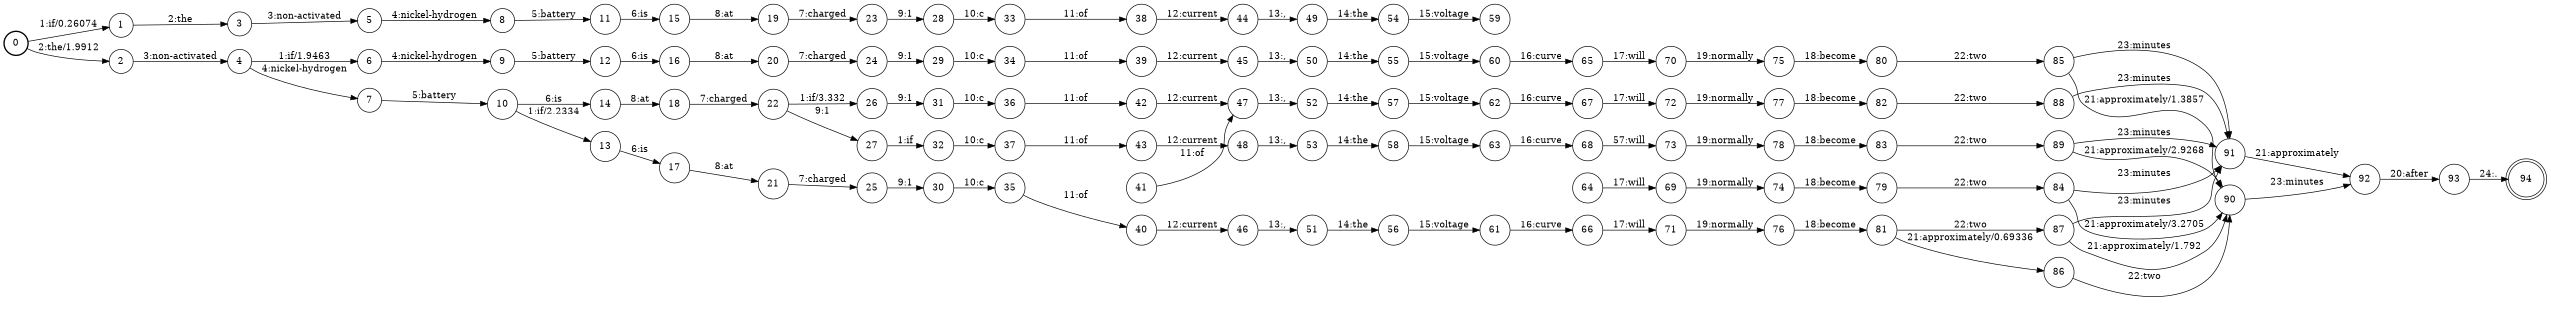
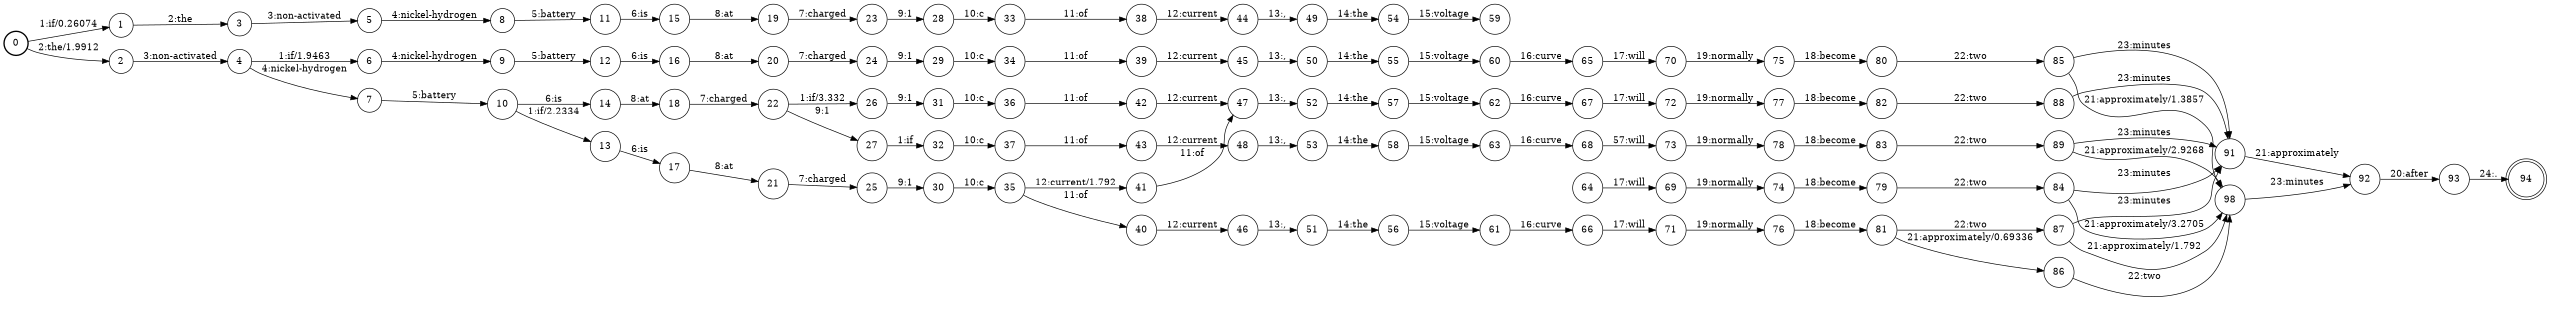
none -> (1072, 188)
(2230, 200) -> (2230, 200)
